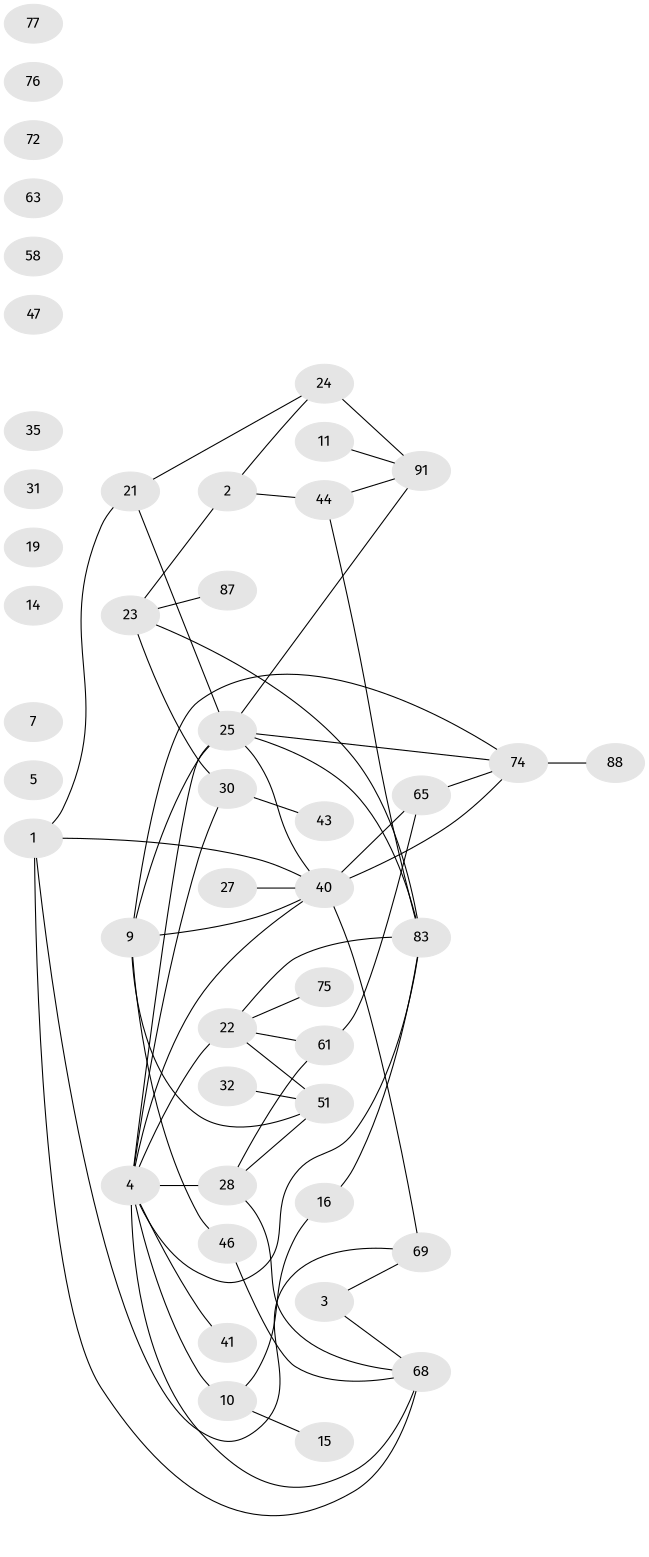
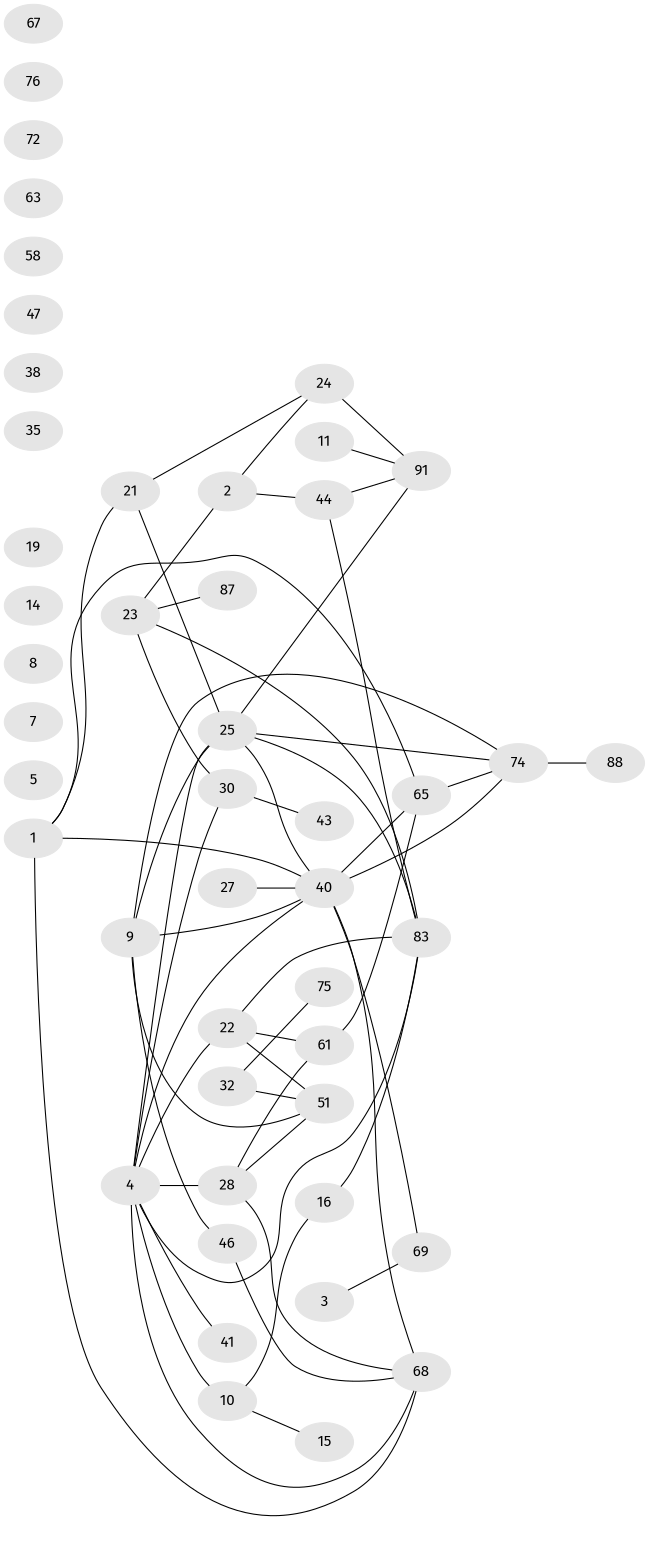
(33, 24) -> (33, 24)
none -> (33, 373)
(33, 489) -> none
none -> (33, 664)
(276, 1008) -> (270, 1044)
(129, 1318) -> (187, 563)
(373, 1337) -> (376, 1141)
